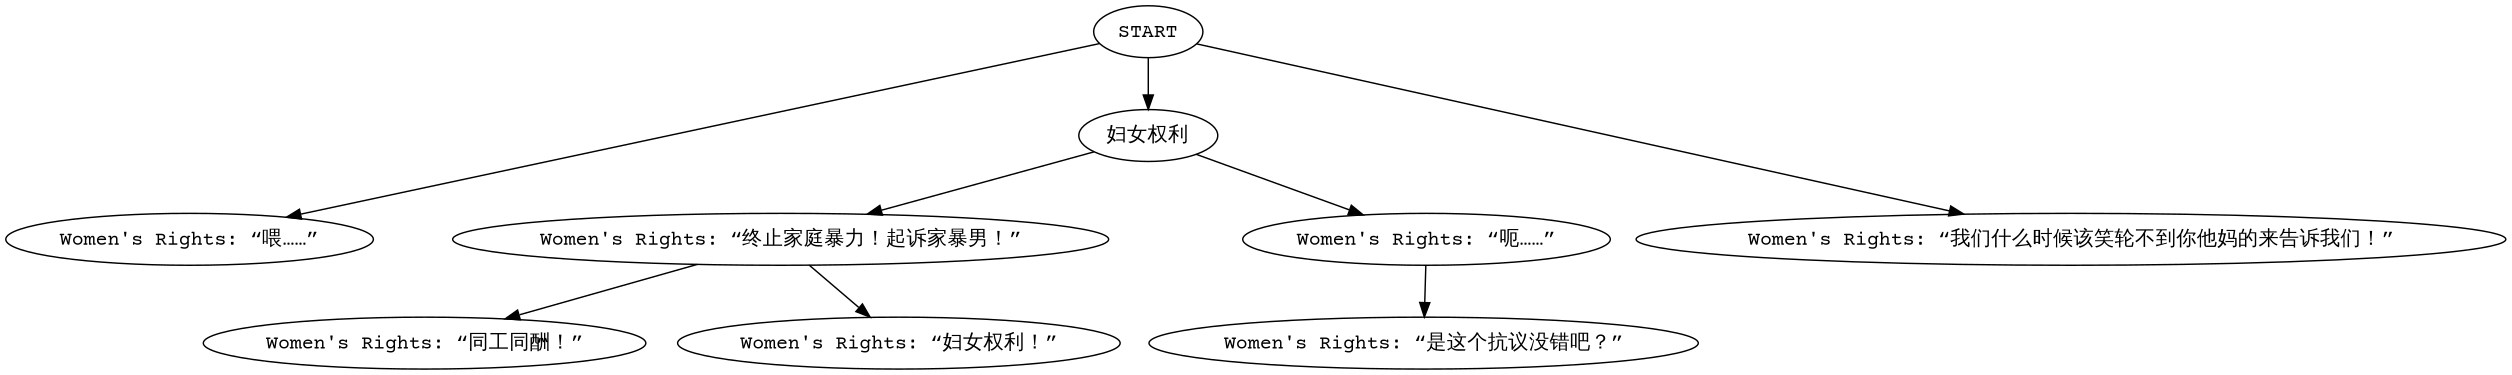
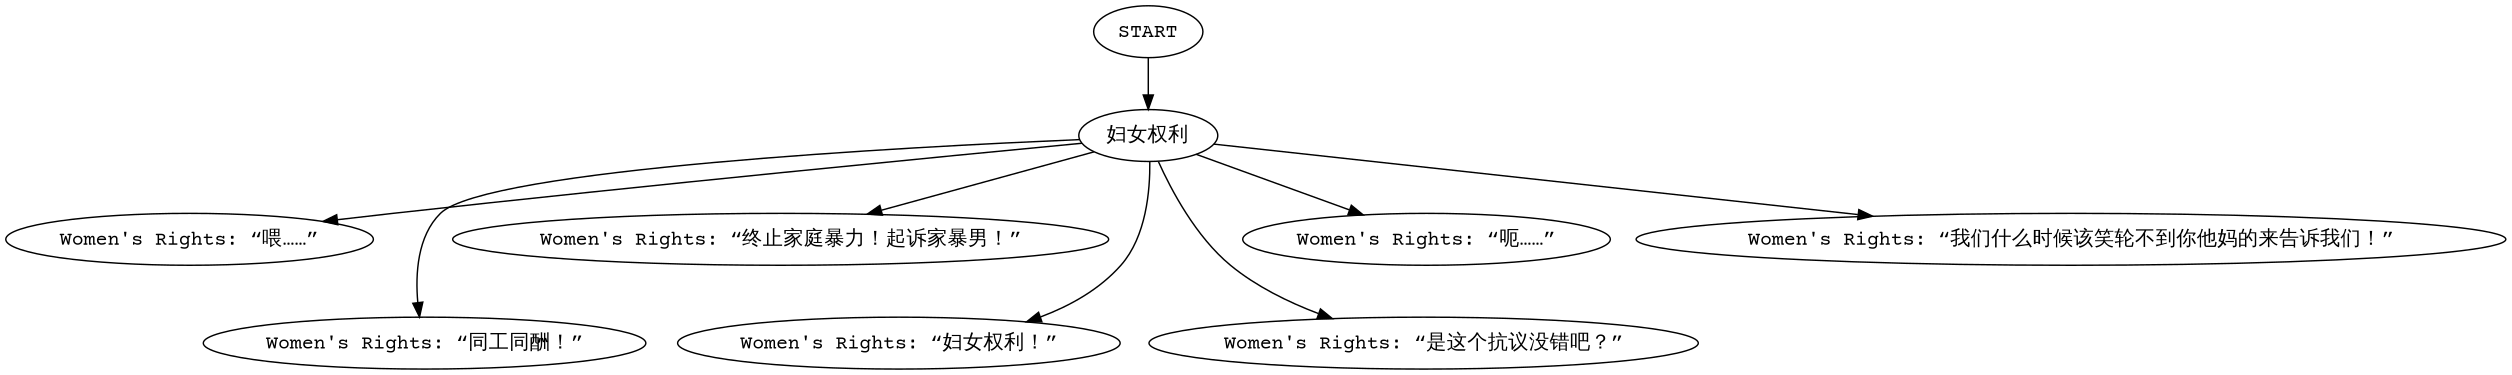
(1573, 127) -> (1536, 179)
(700, 129) -> (710, 180)
(1425, 284) -> (1221, 256)
(834, 286) -> (1125, 260)
(608, 290) -> (710, 163)
